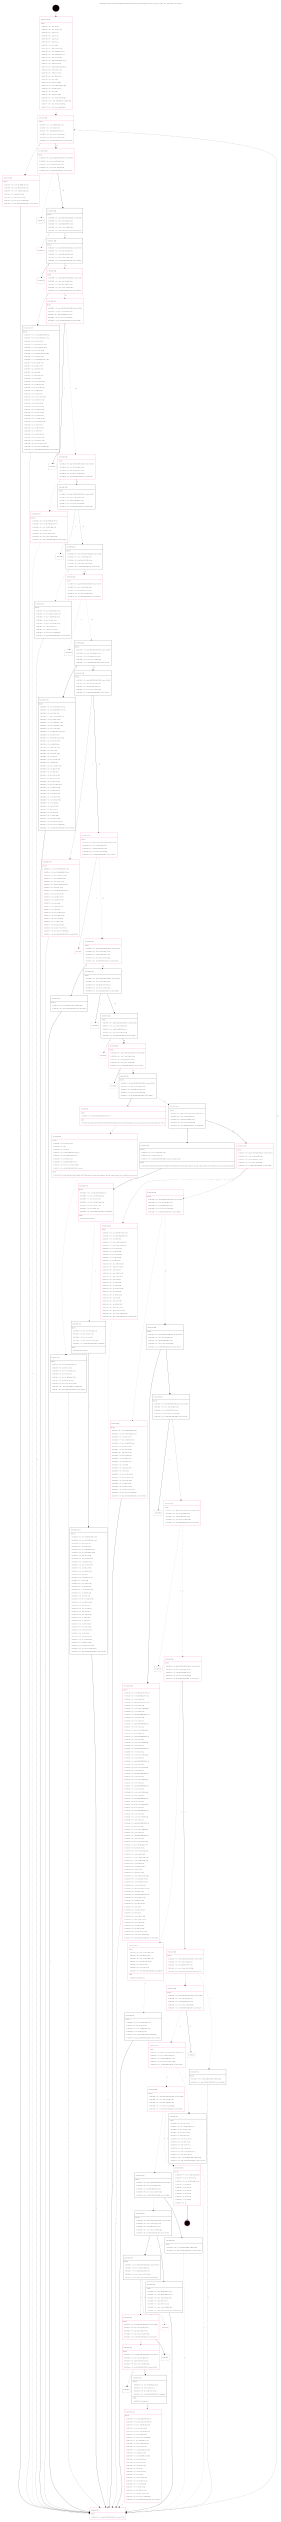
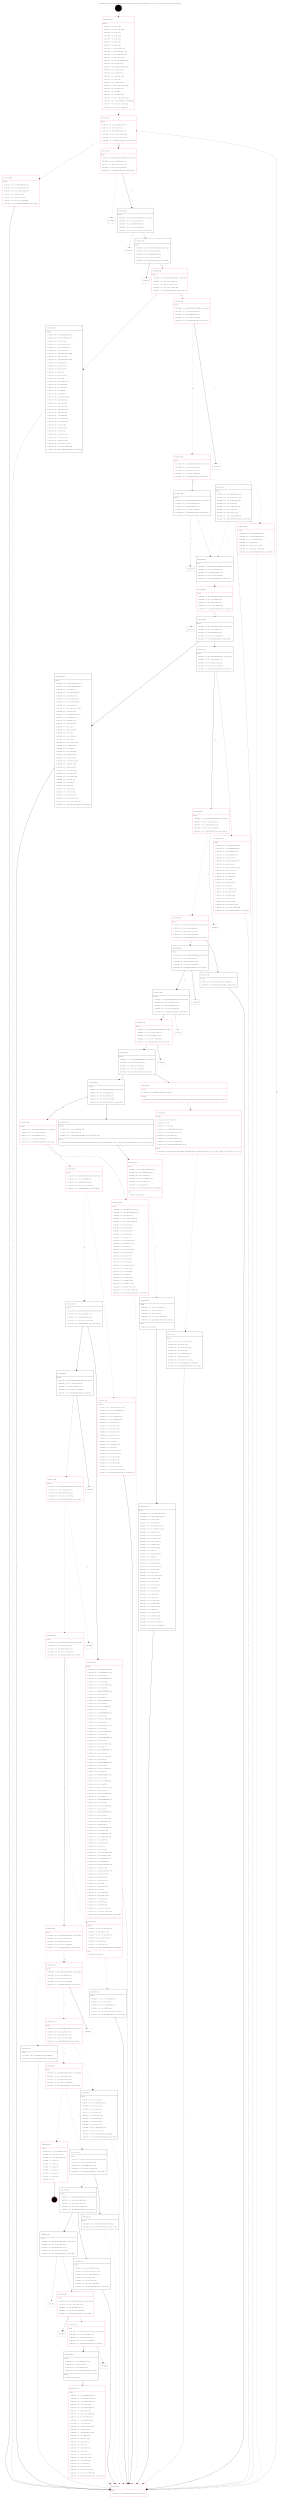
(60, 584) -> (223, 539)
